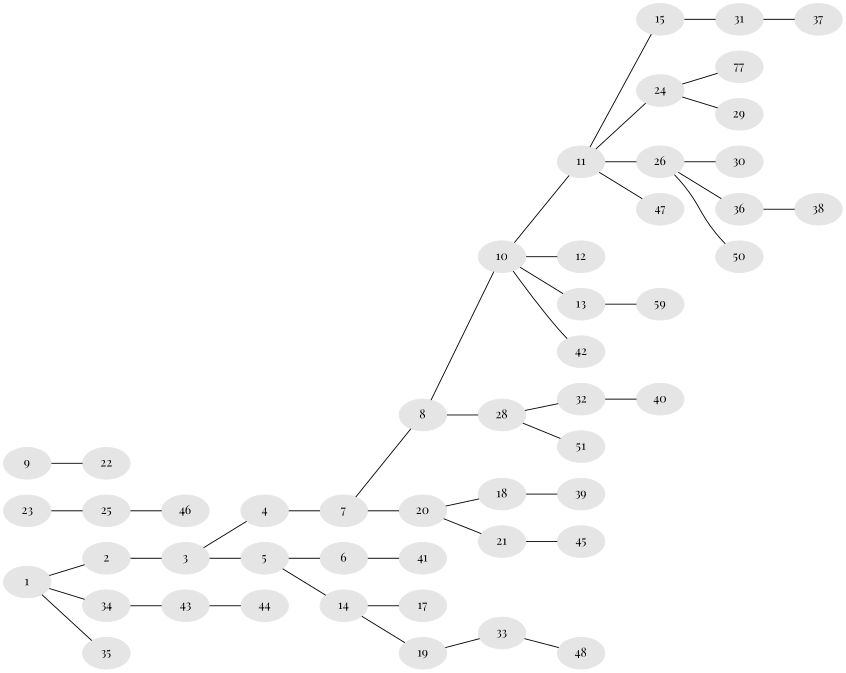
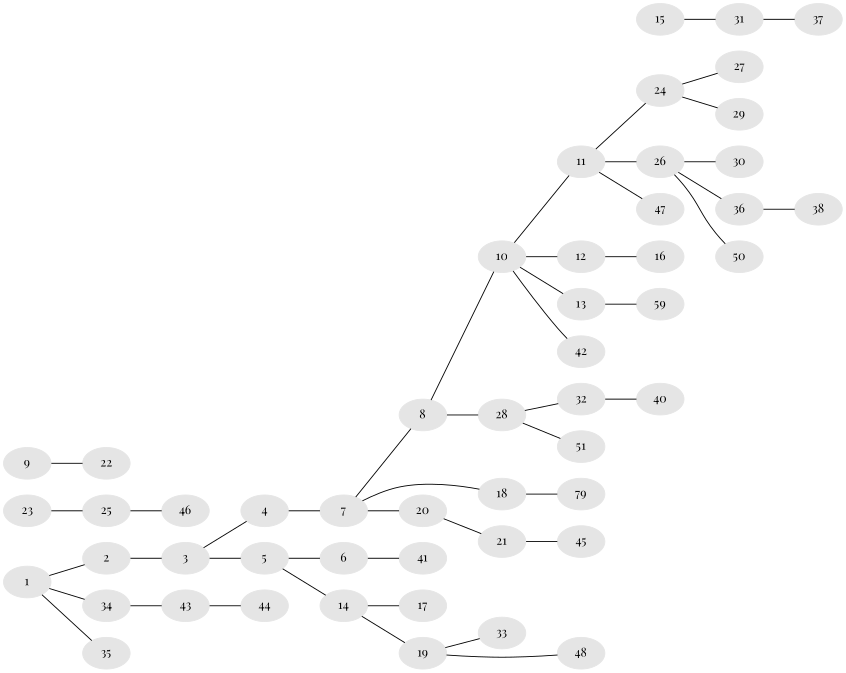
(739, 67) -> (739, 67)
(621, 91) -> none
none -> (660, 257)
(581, 494) -> (581, 494)
(462, 502) -> (420, 484)
(542, 643) -> (502, 657)
